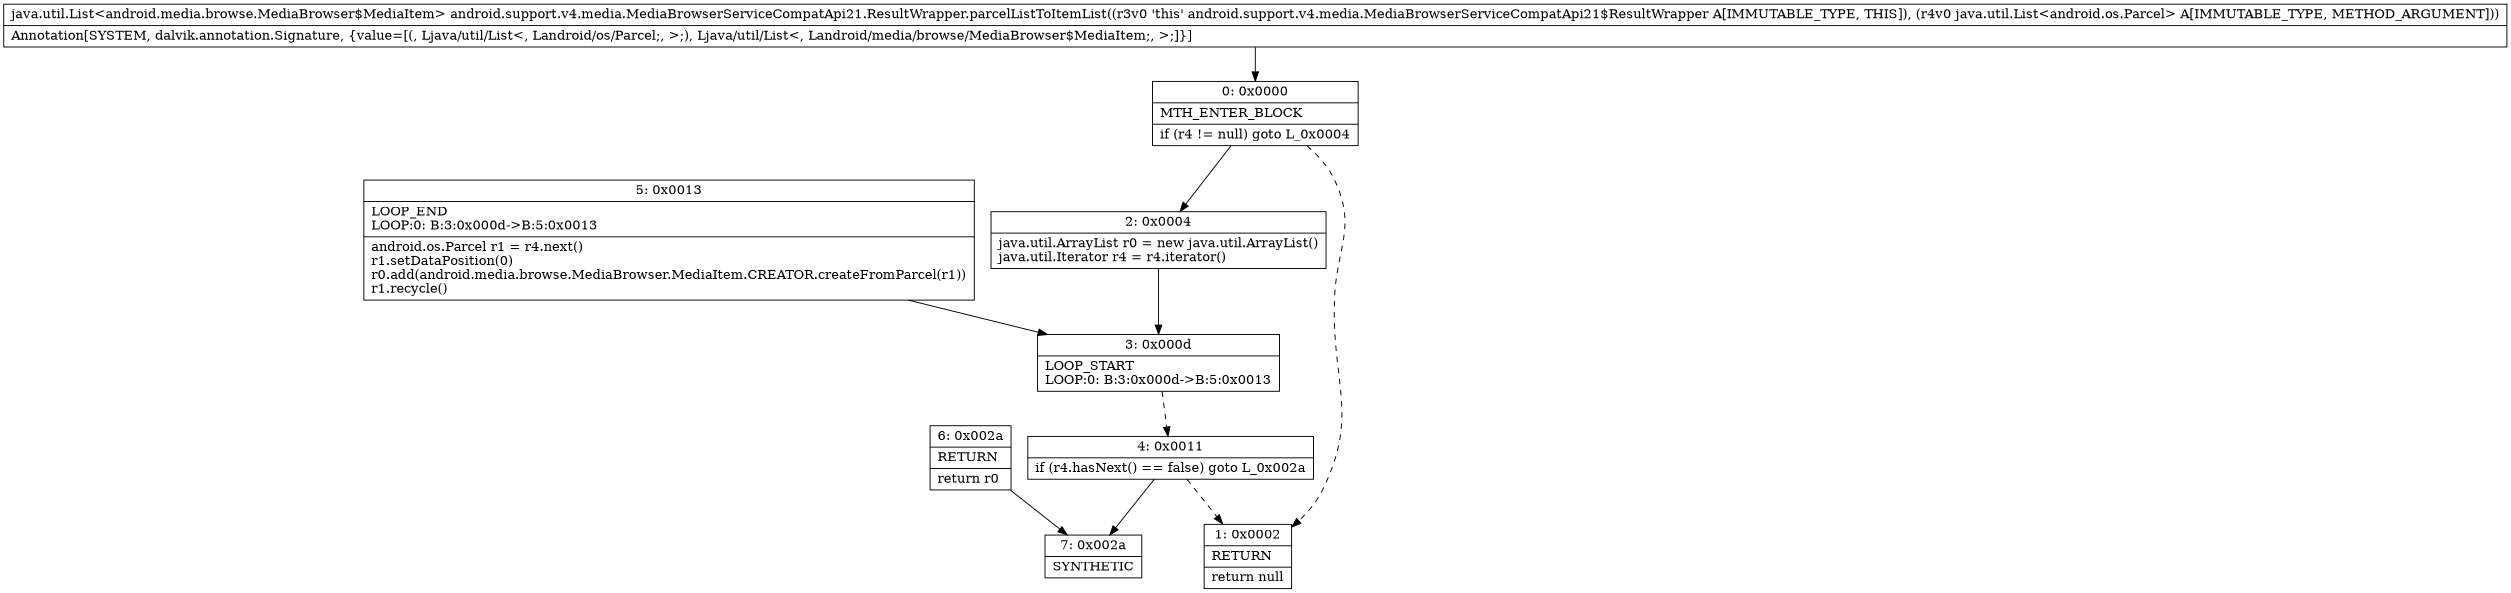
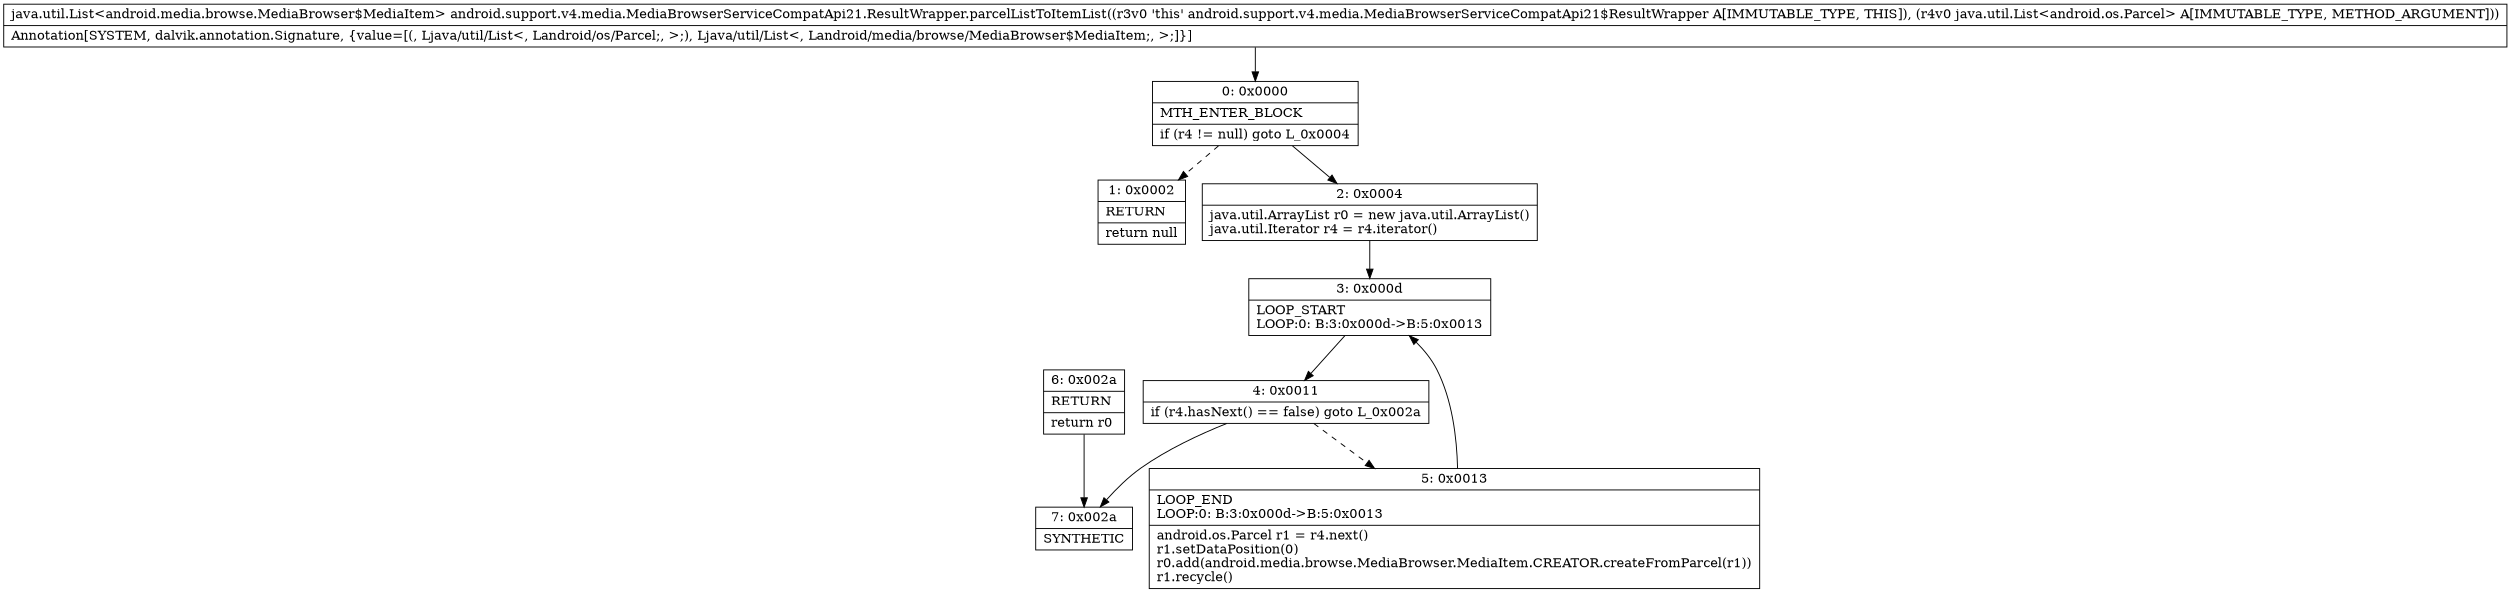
(1164, 409) -> (1328, 355)
(1202, 498) -> (1340, 443)
